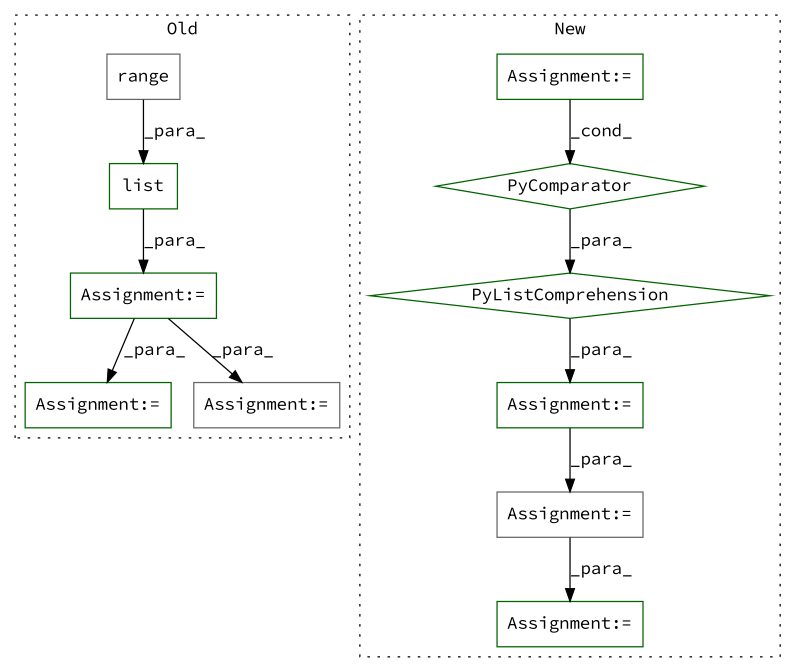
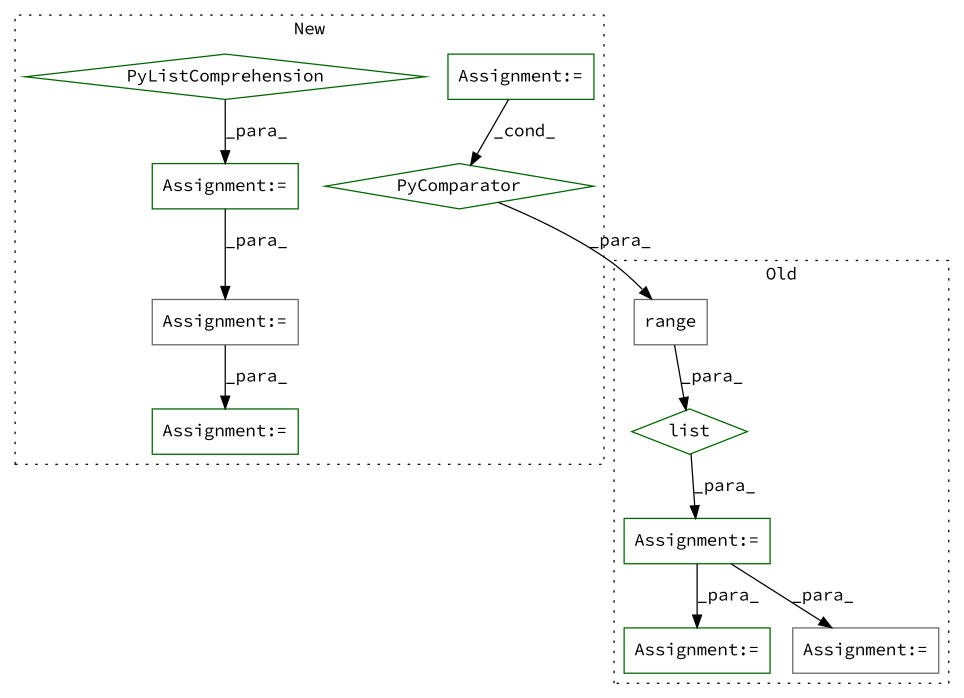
(143, 186) -> (690, 432)
(570, 235) -> (575, 239)
